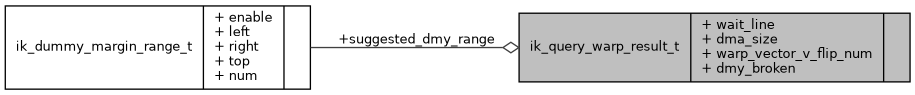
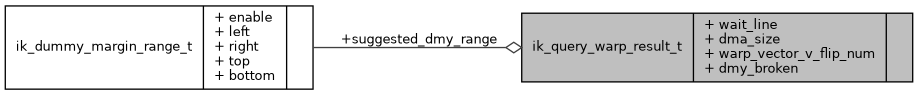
(236, 76) -> (245, 76)
